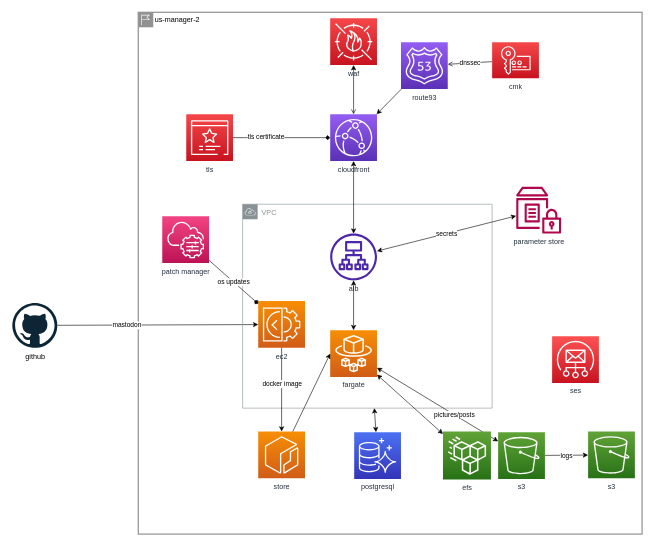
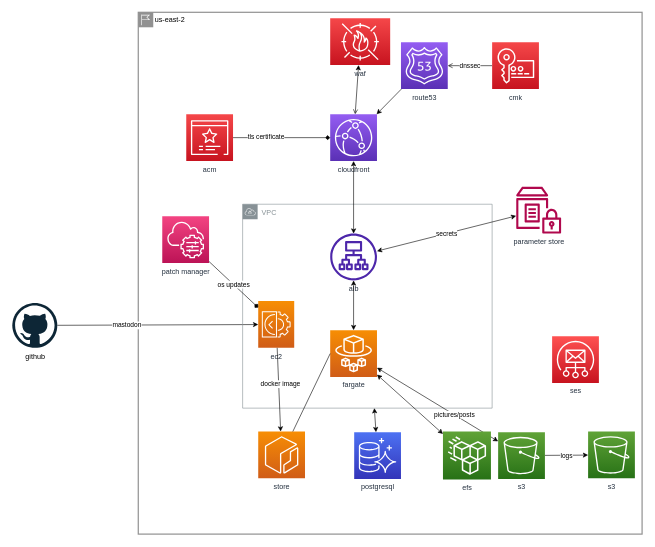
(179, 20) -> (173, 20)
(354, 42) -> (360, 42)
(516, 60) -> (516, 66)
(425, 98) -> (425, 98)
(210, 170) -> (210, 170)
(282, 325) -> (276, 325)
(328, 359) -> (329, 357)
